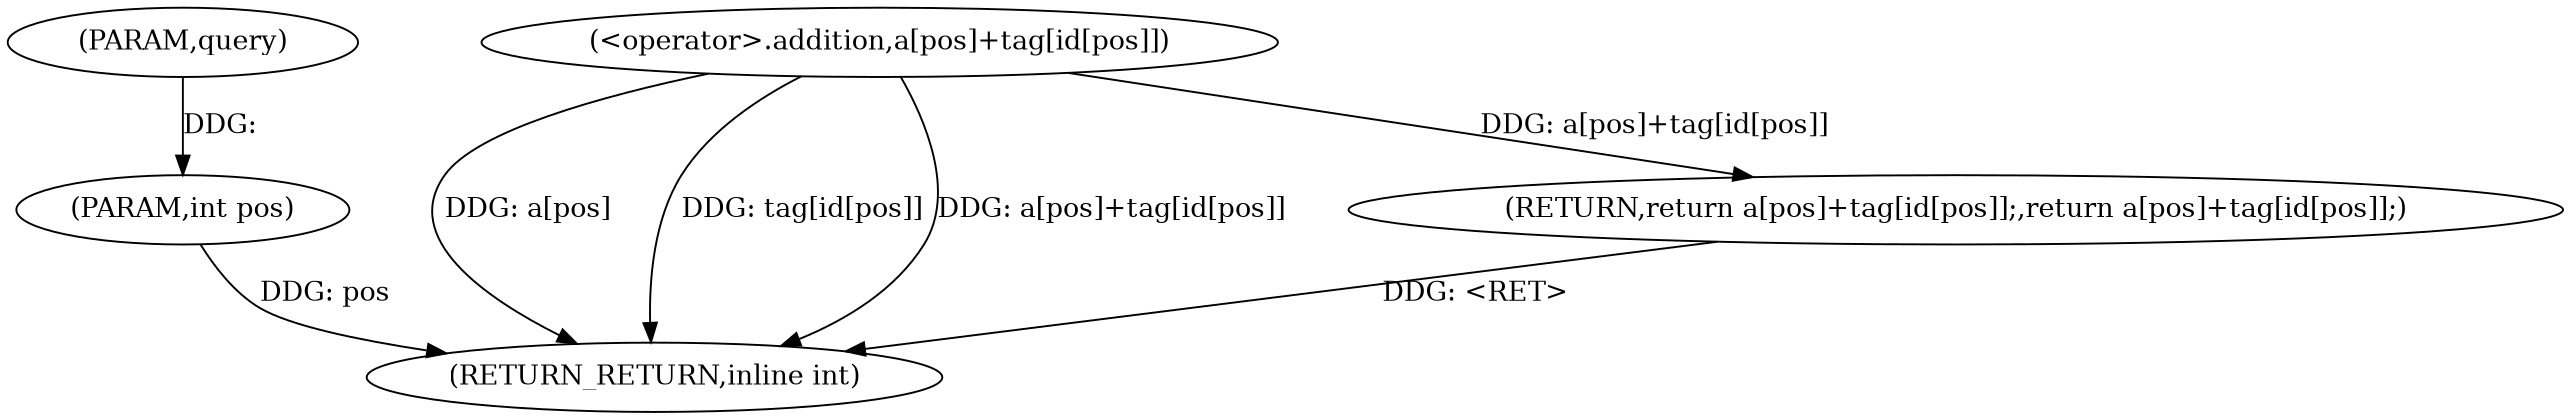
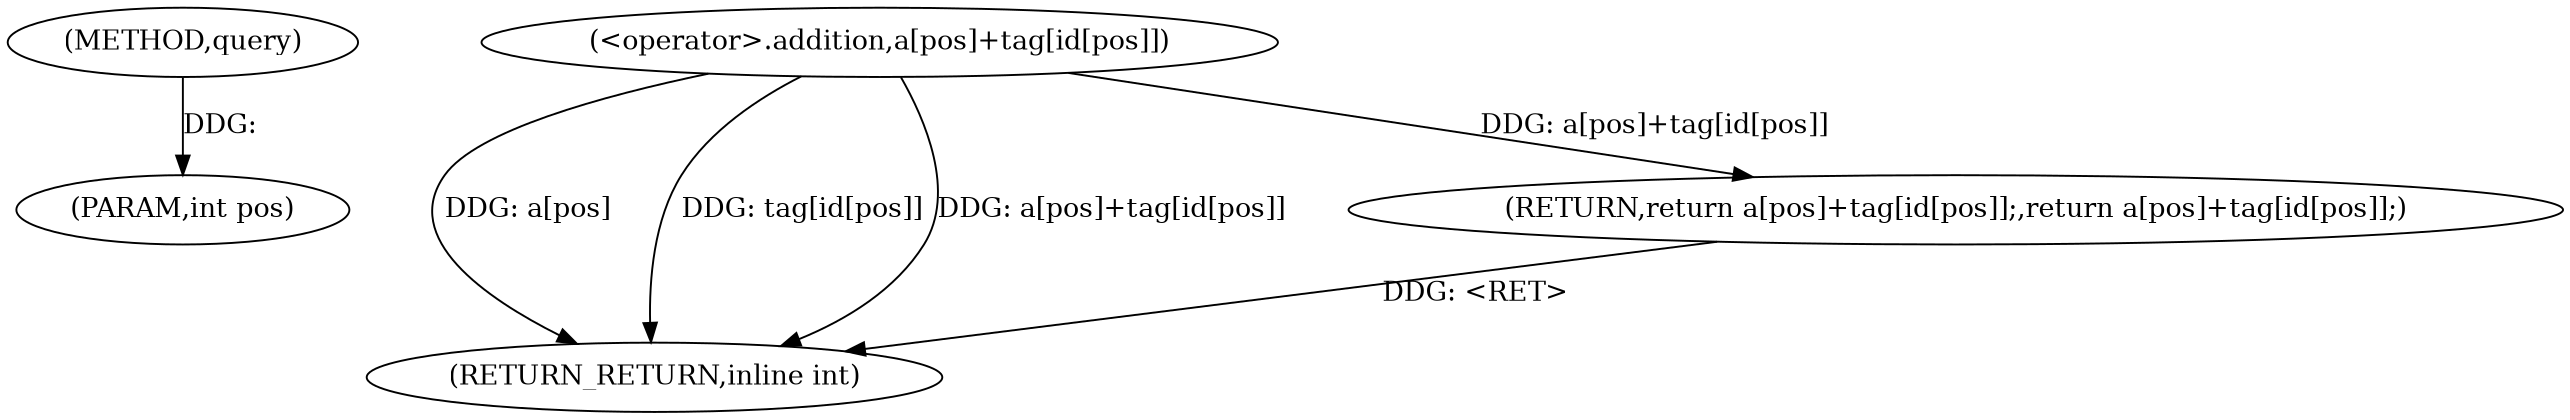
(183, 42) -> (183, 42)
(299, 324) -> none
